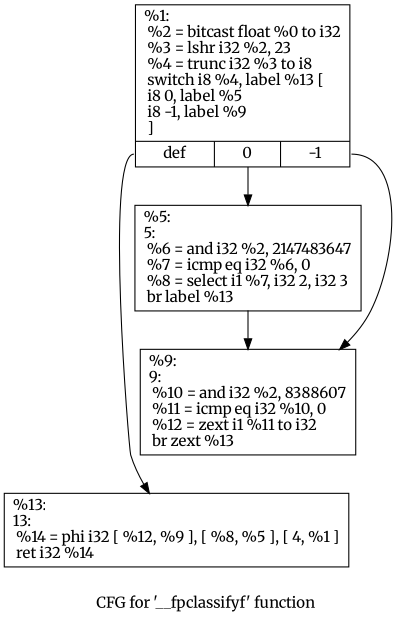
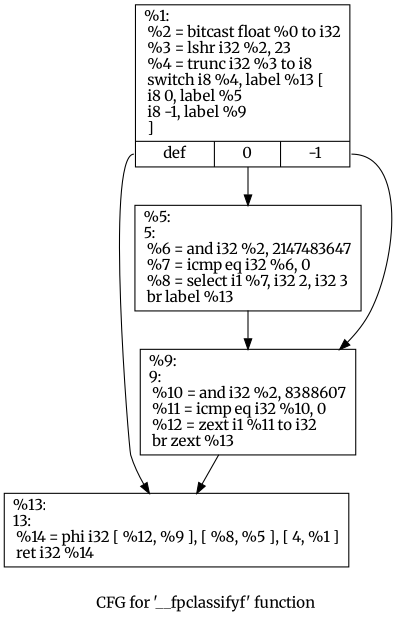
none -> (210, 469)
